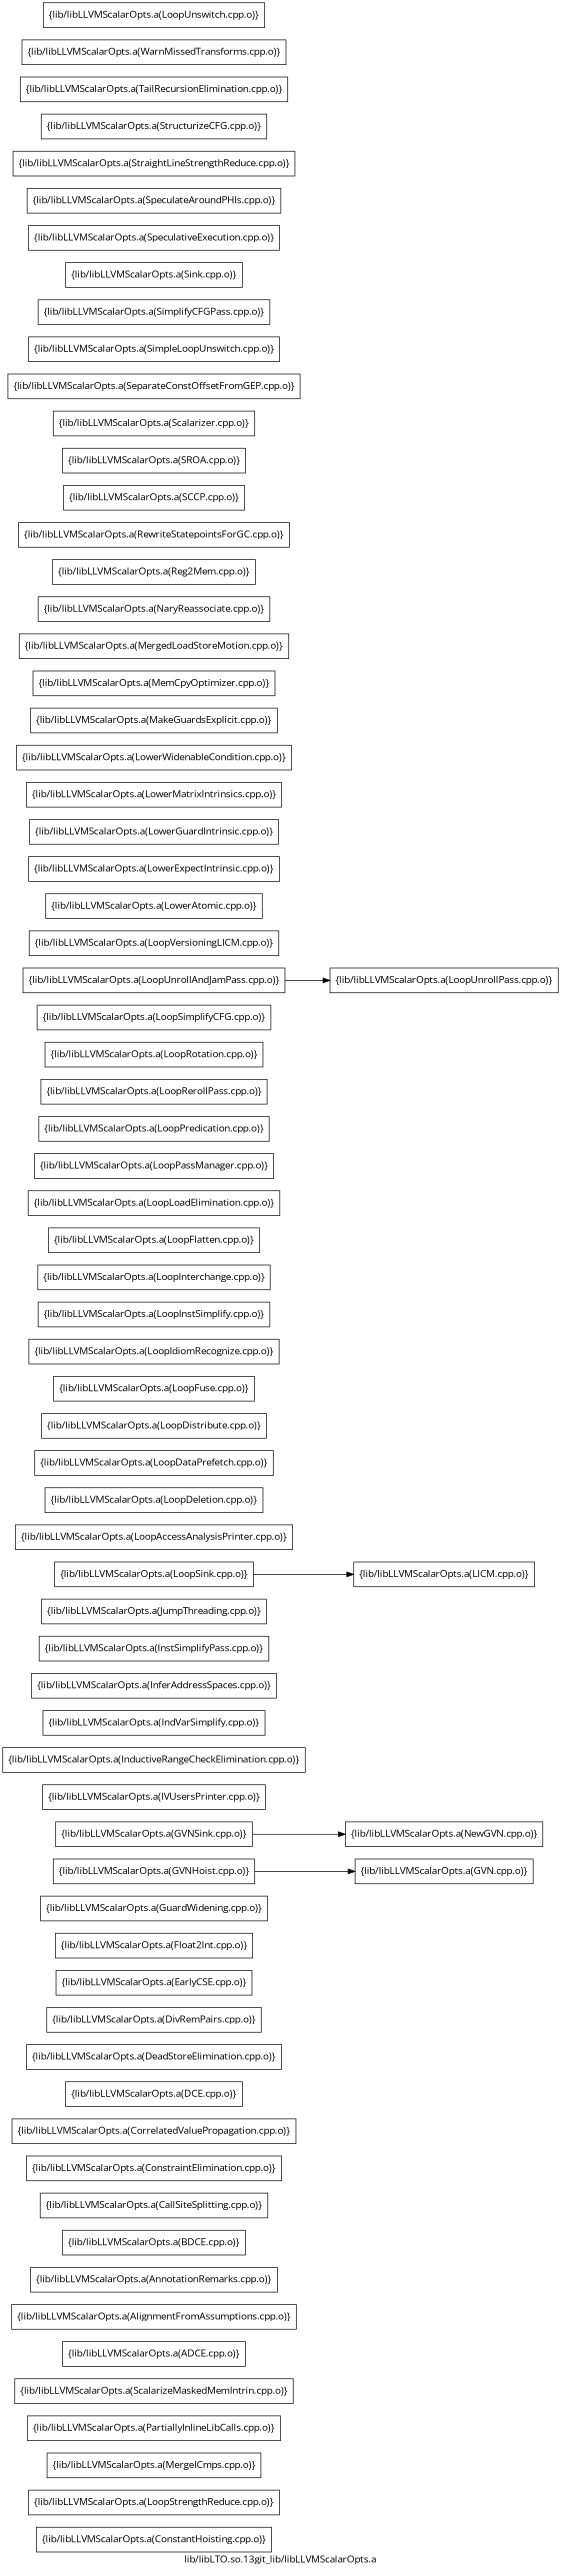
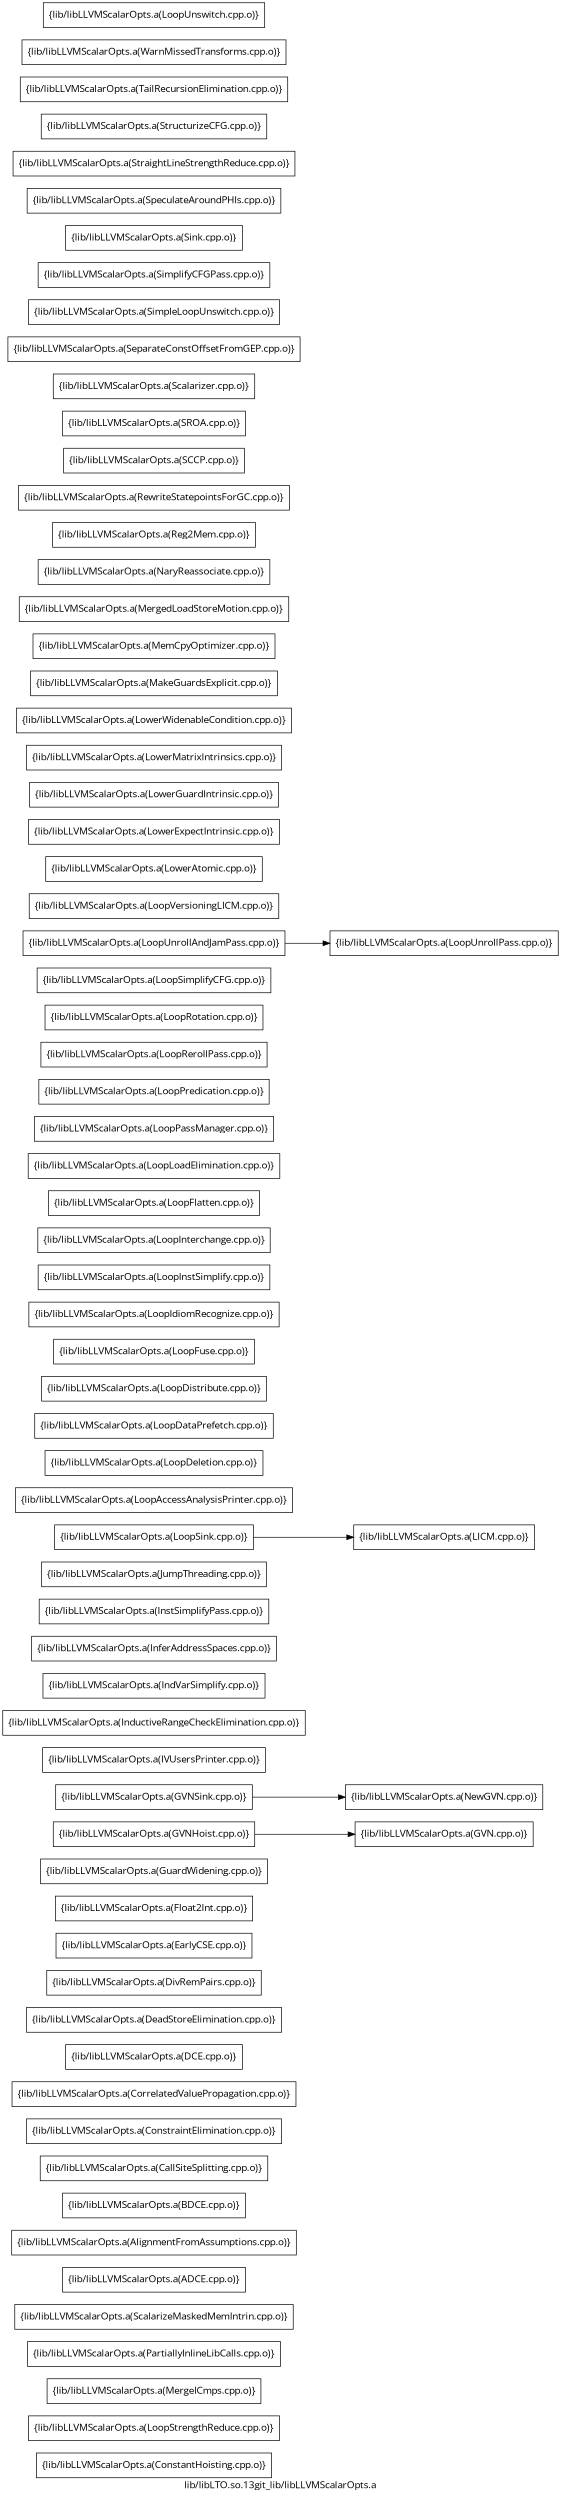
(154, 238) -> none
(154, 2280) -> none
